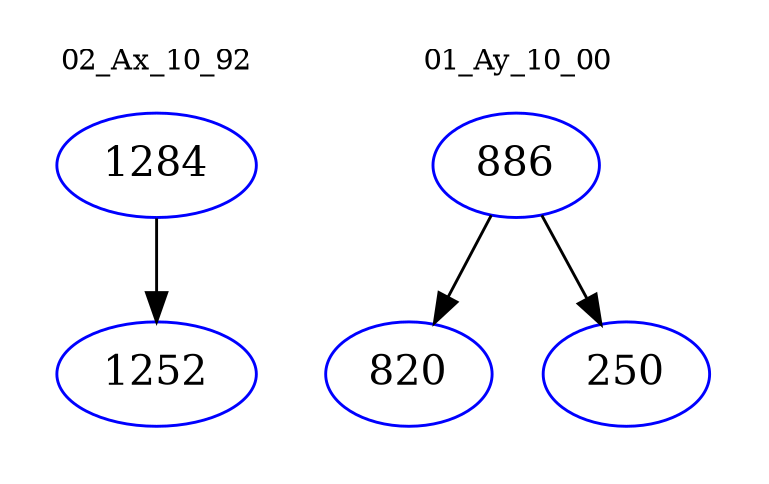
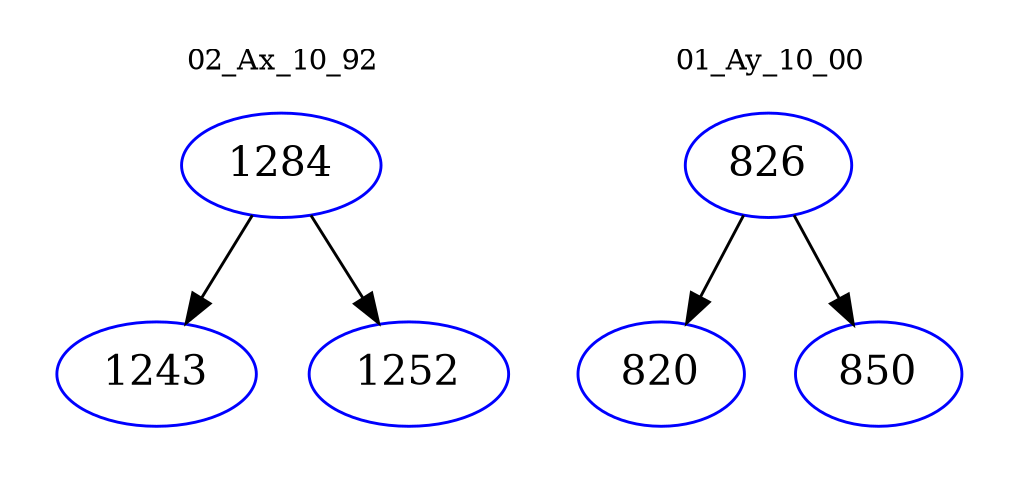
(516, 165) -> (769, 165)
none -> (157, 374)
(626, 374) -> (879, 374)
